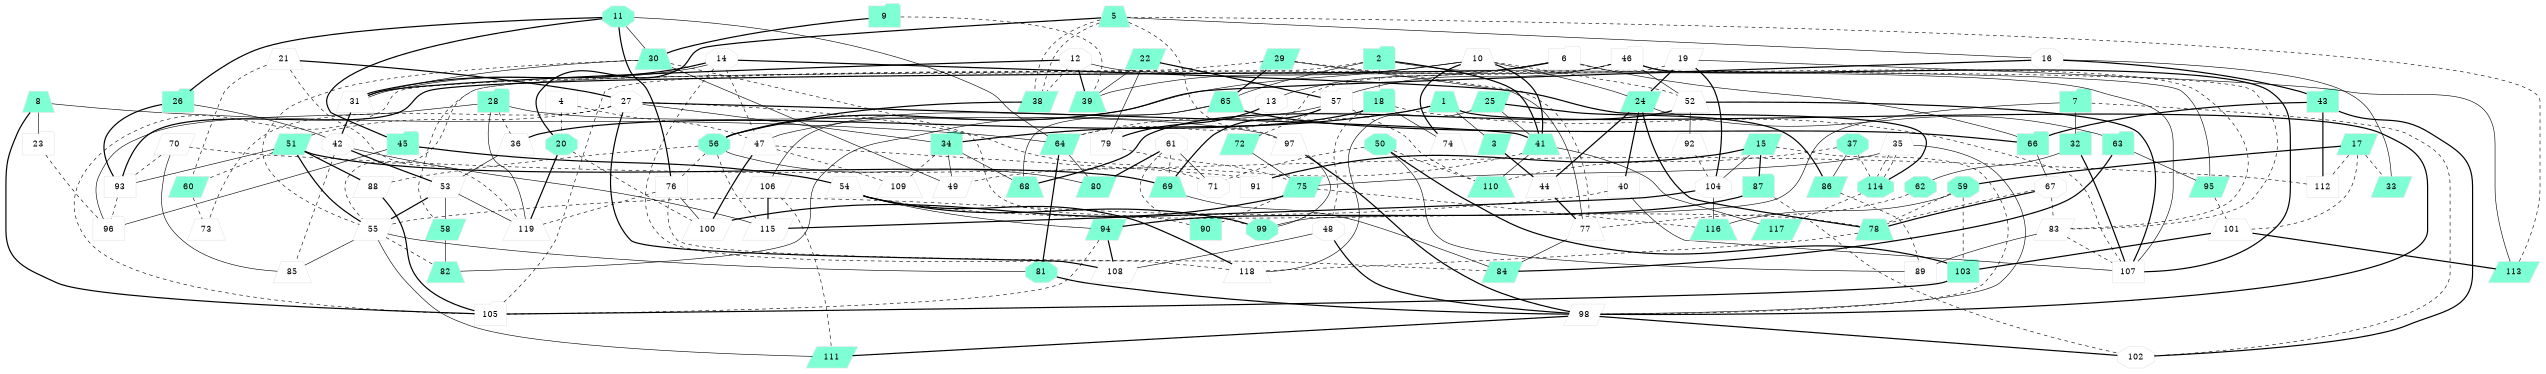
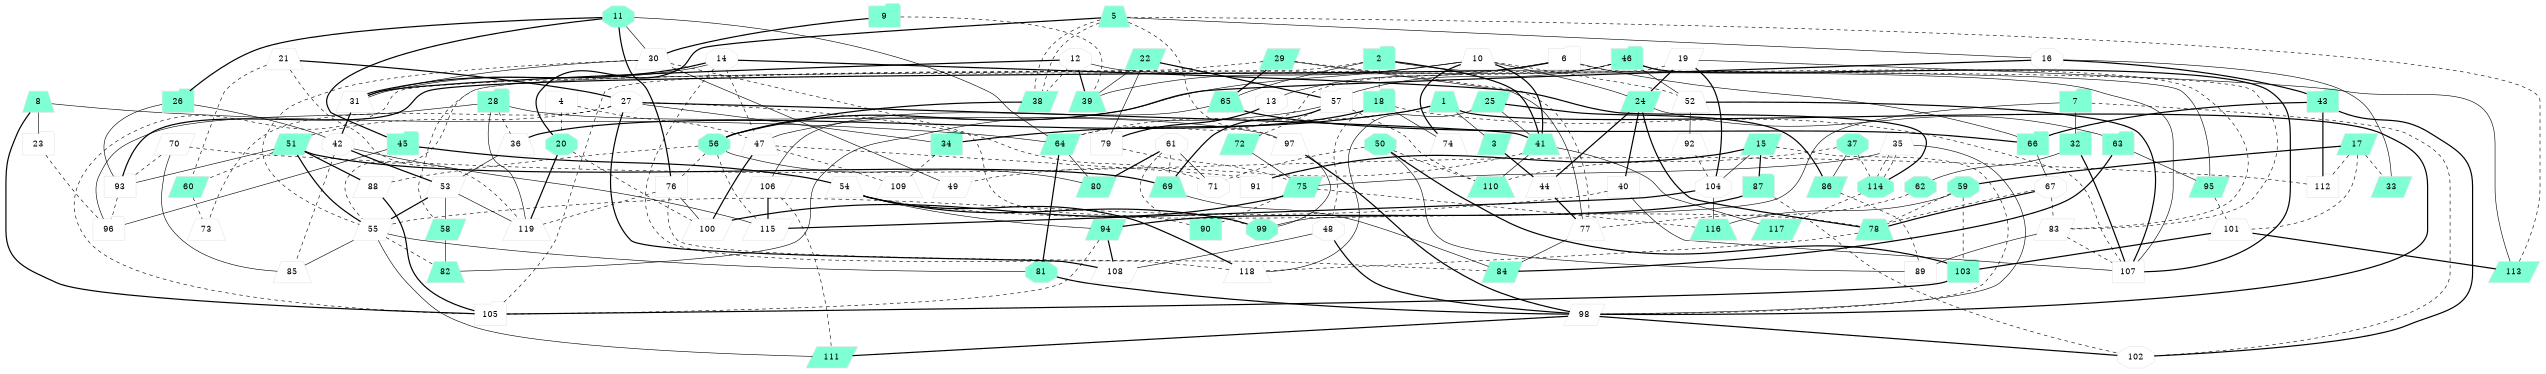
(654, 59) -> (654, 59)
(1627, 59) -> (1627, 59)
(113, 127) -> (113, 127)
(950, 165) -> none
(1025, 187) -> none
